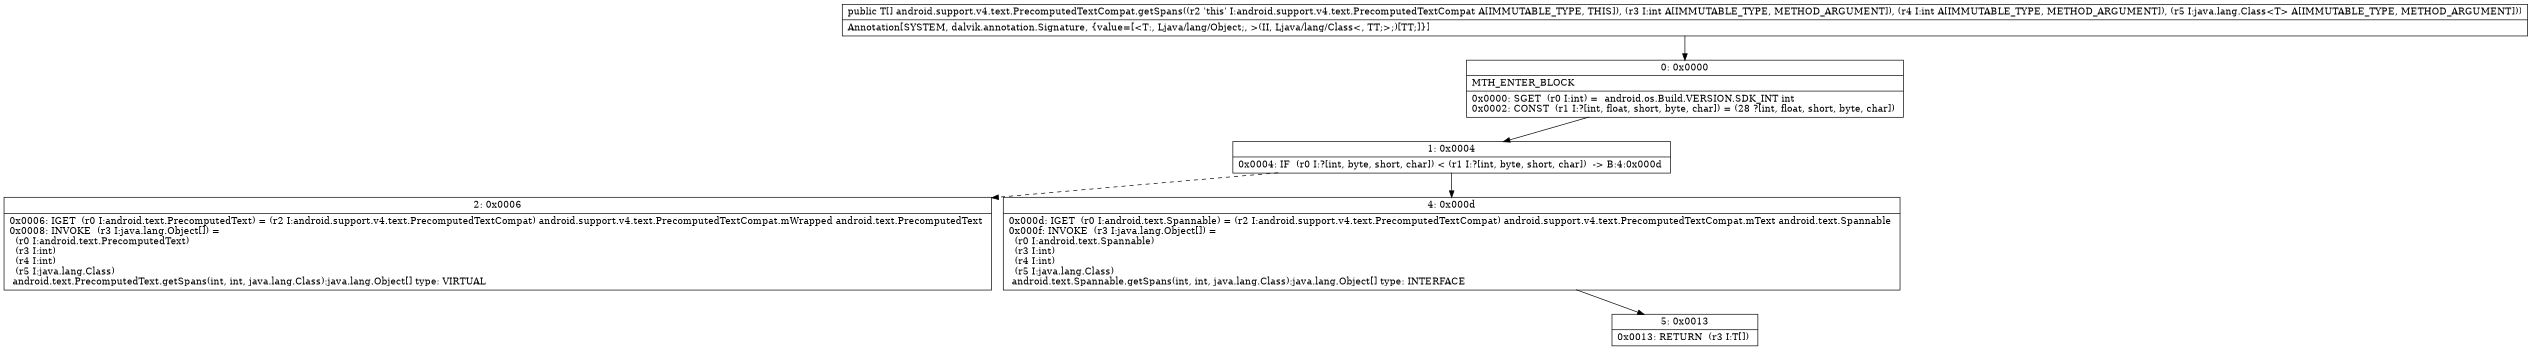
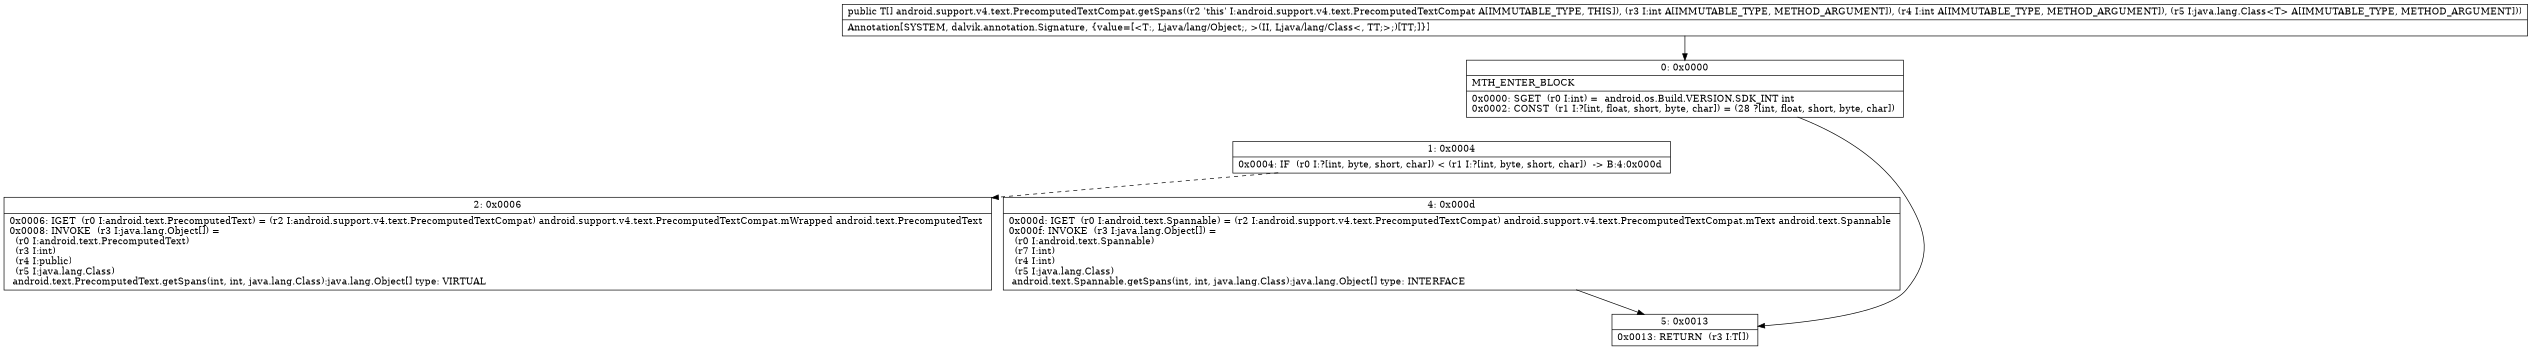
(1550, 128) -> (1924, 249)
(1452, 182) -> none
(1032, 251) -> (1032, 251)
(33, 261) -> (41, 261)
